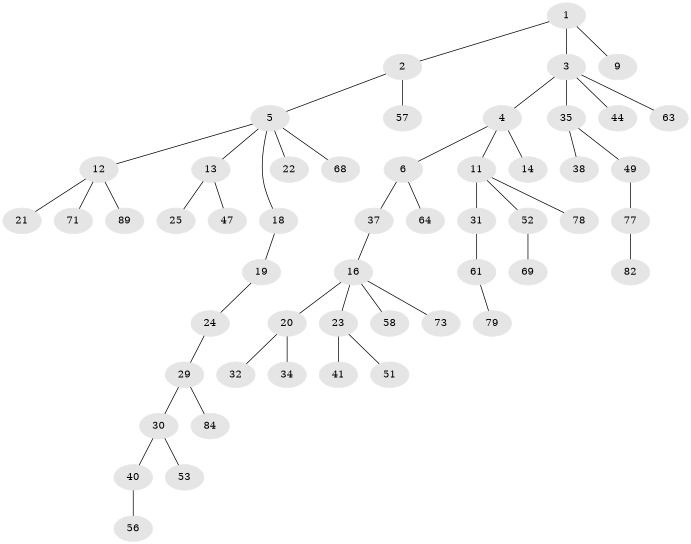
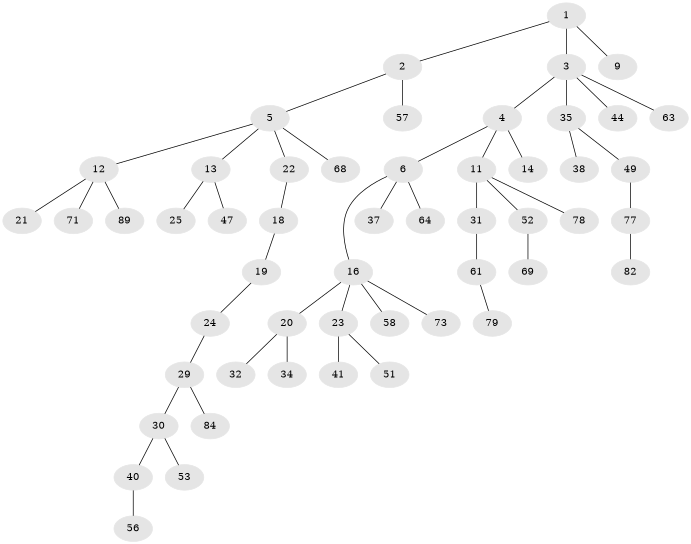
(262, 170) -> (284, 195)
(364, 247) -> (348, 209)
